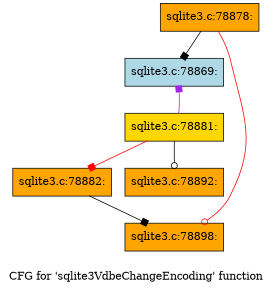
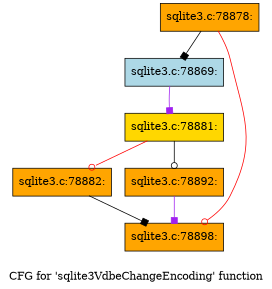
(179, 104) -> (169, 96)
(122, 153) -> (122, 153)
none -> (174, 206)
